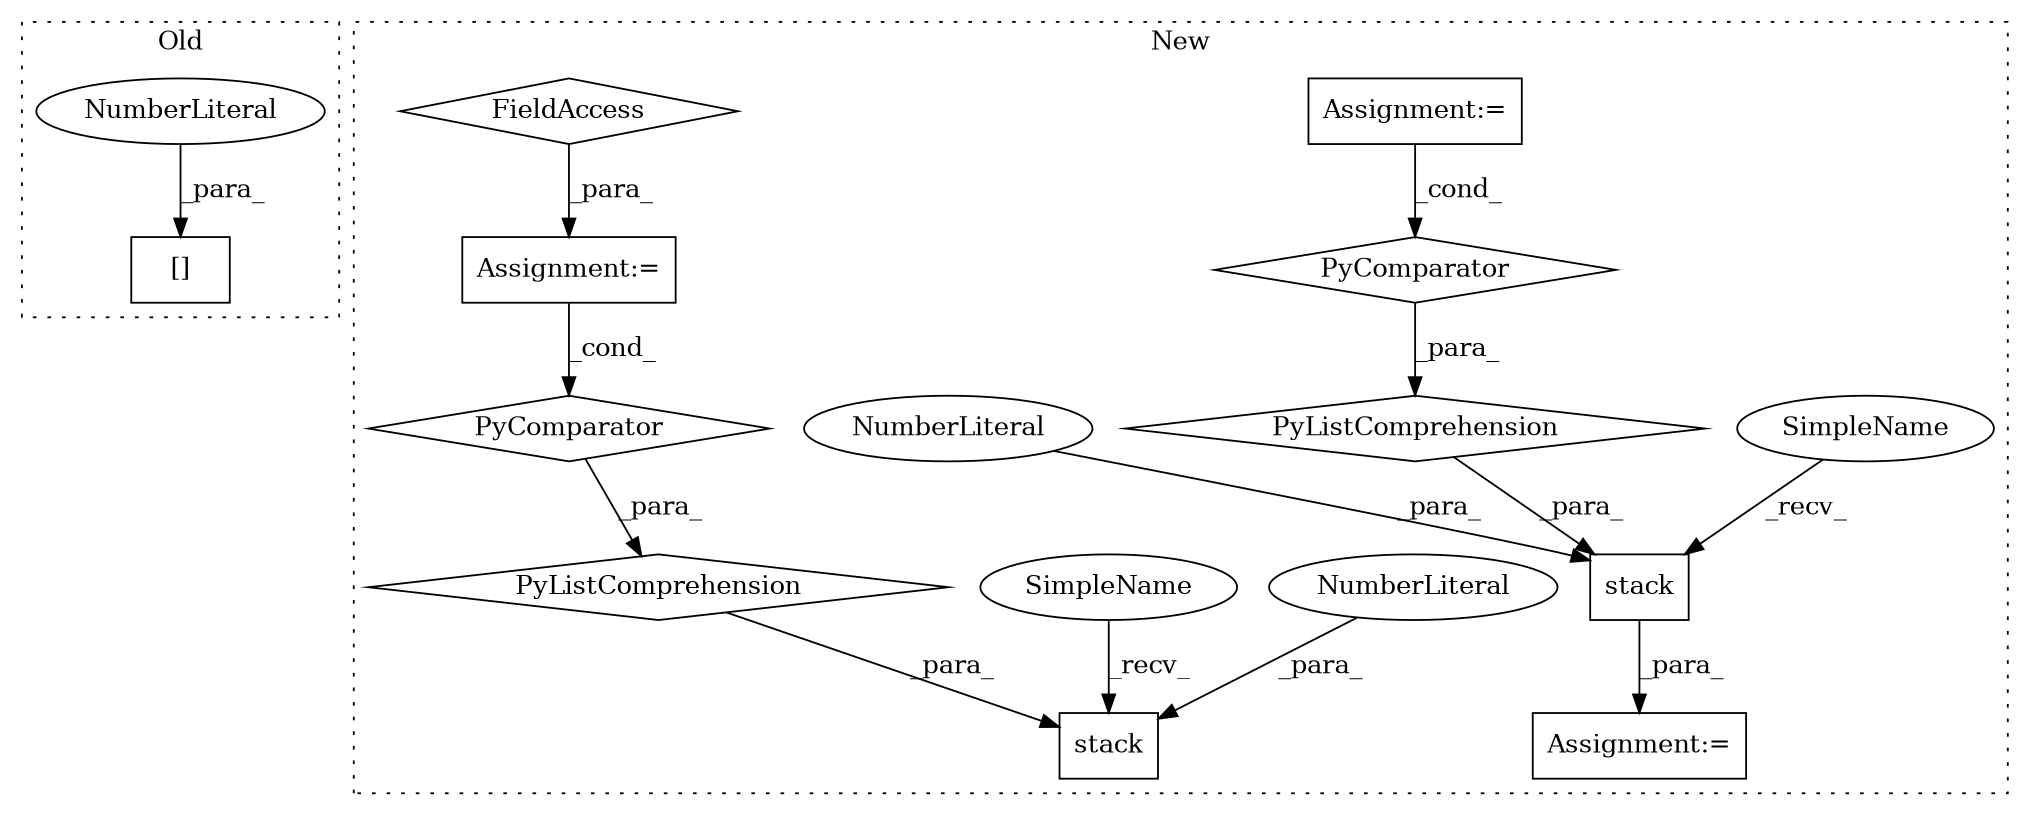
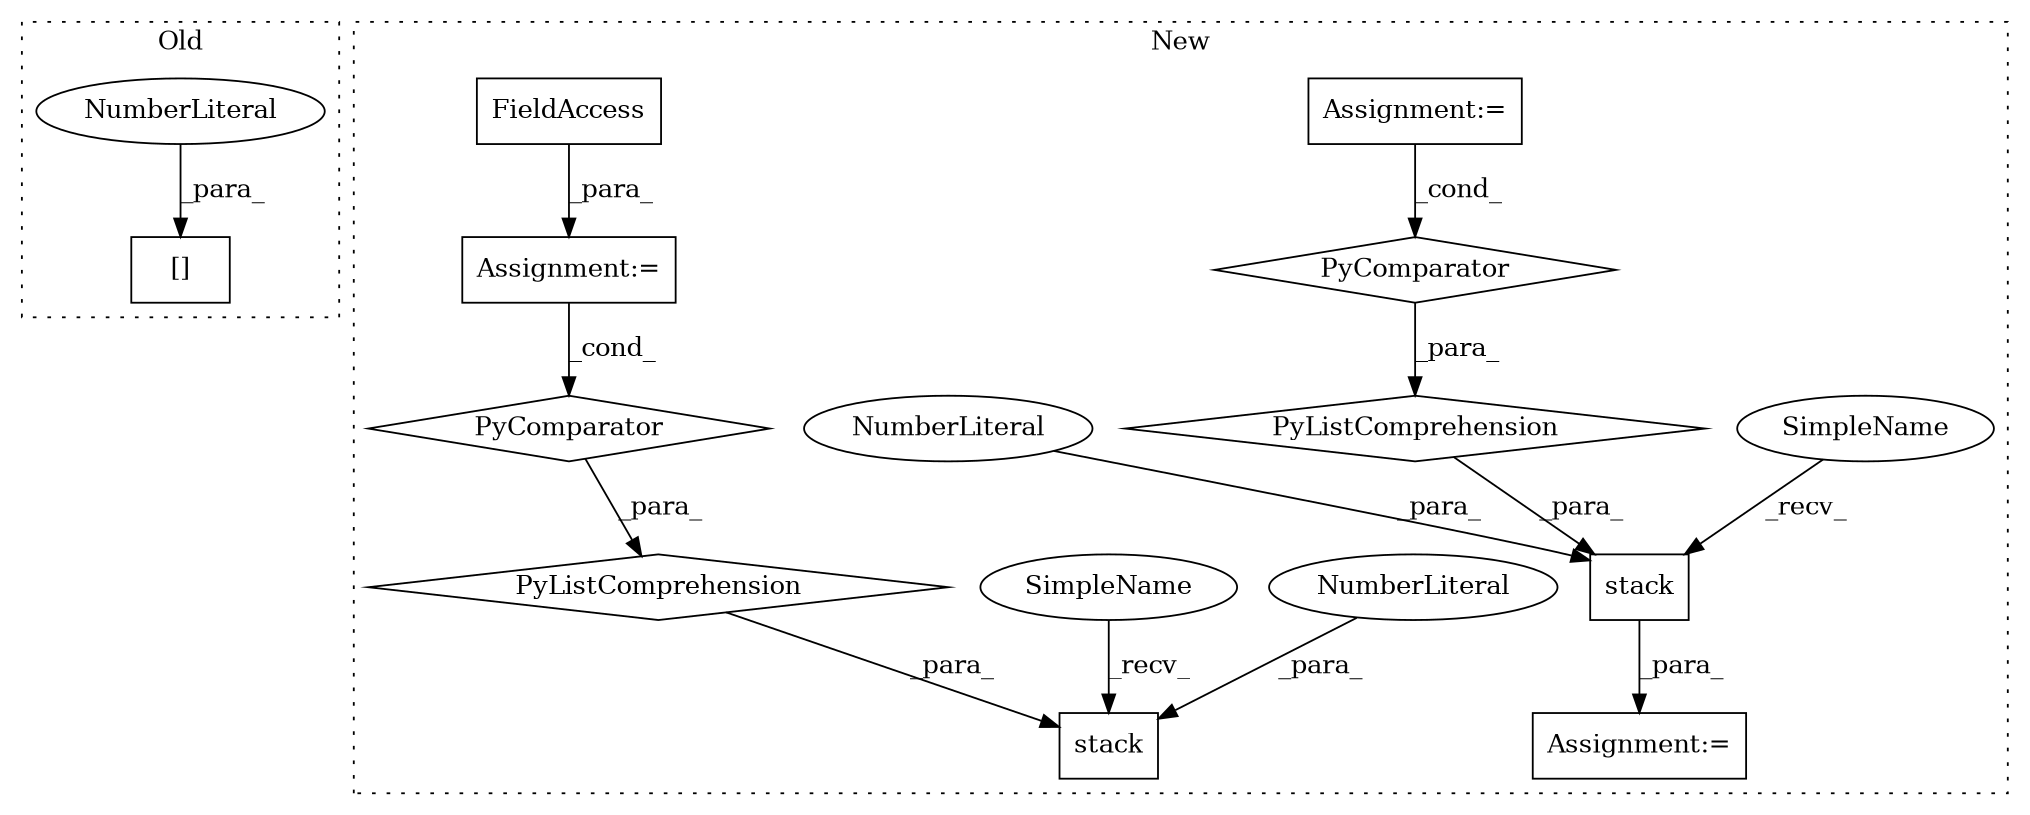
(569, 111) -> (569, 111)
